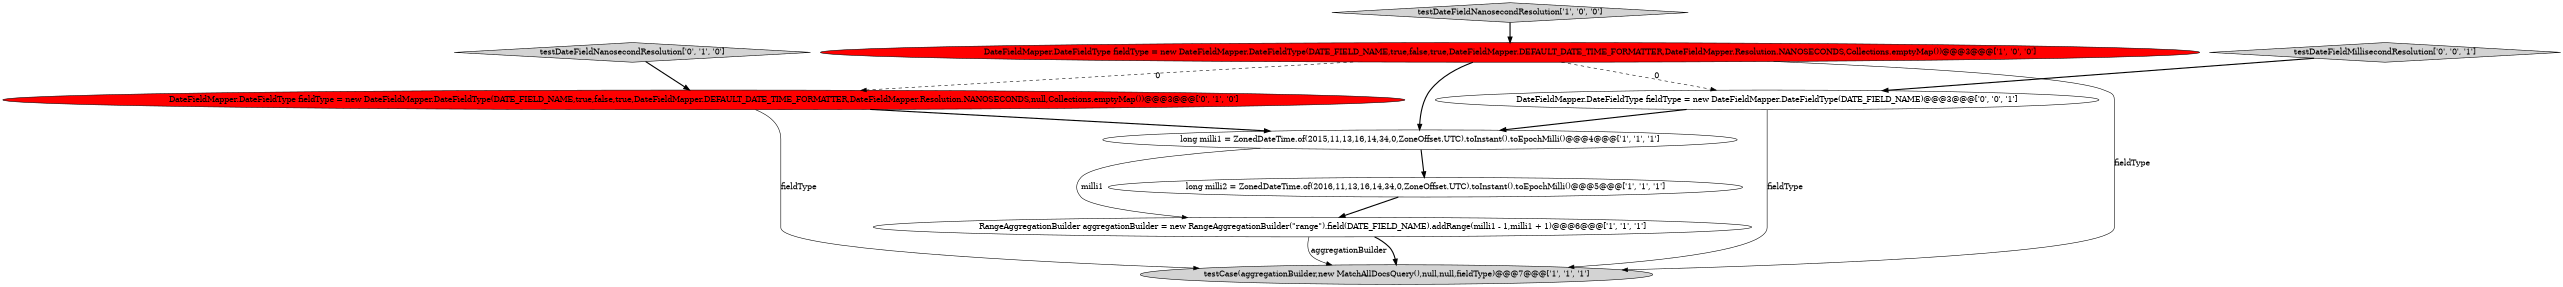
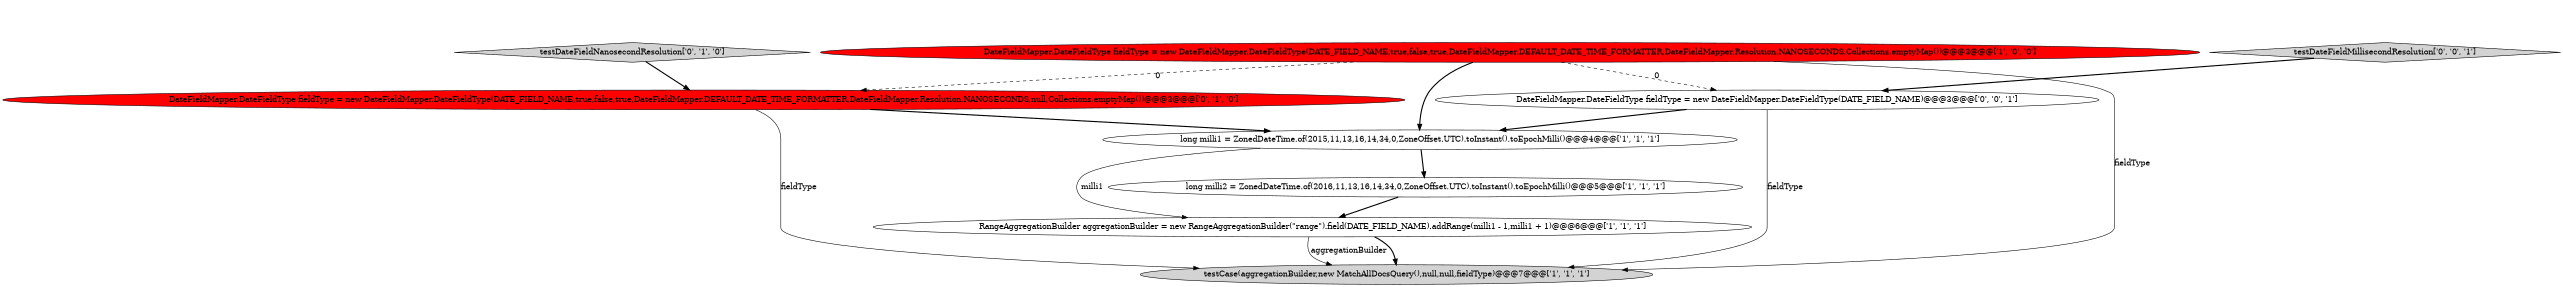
(1510, 13) -> none
